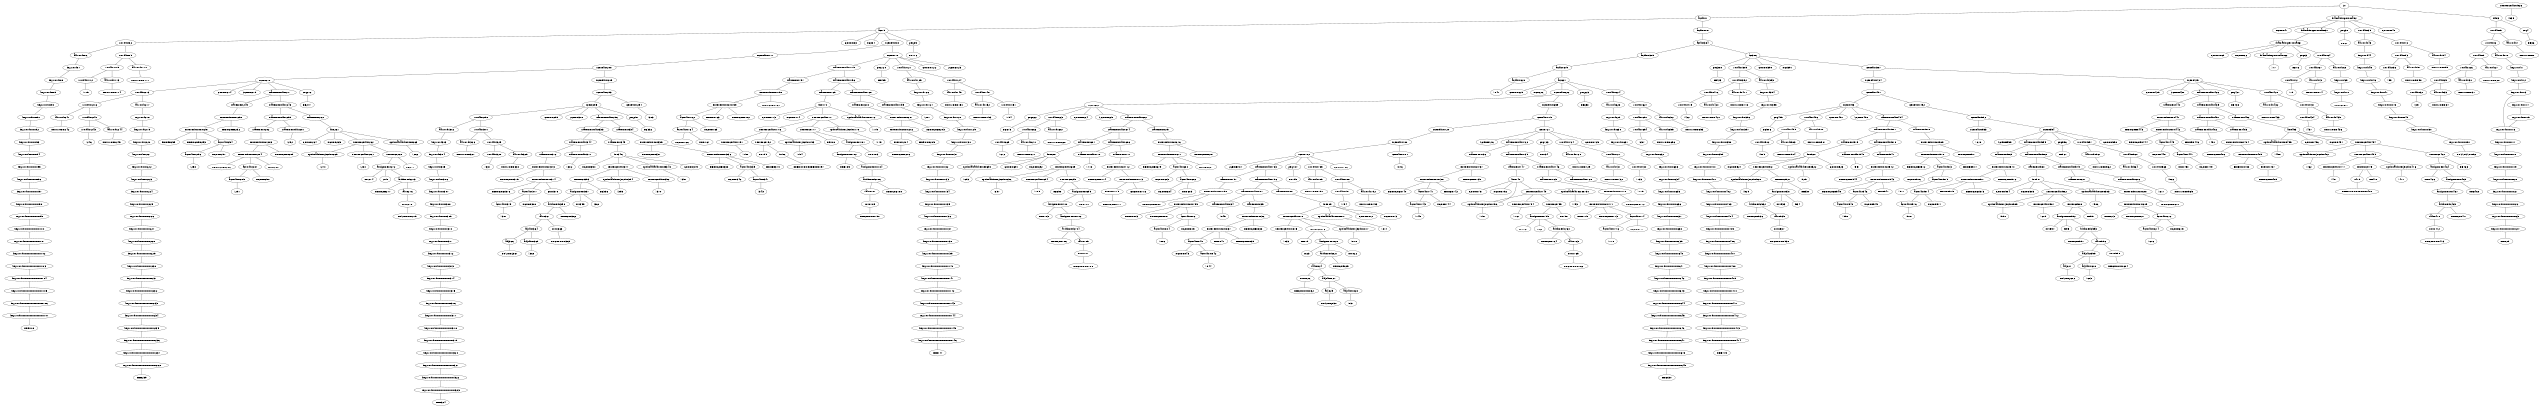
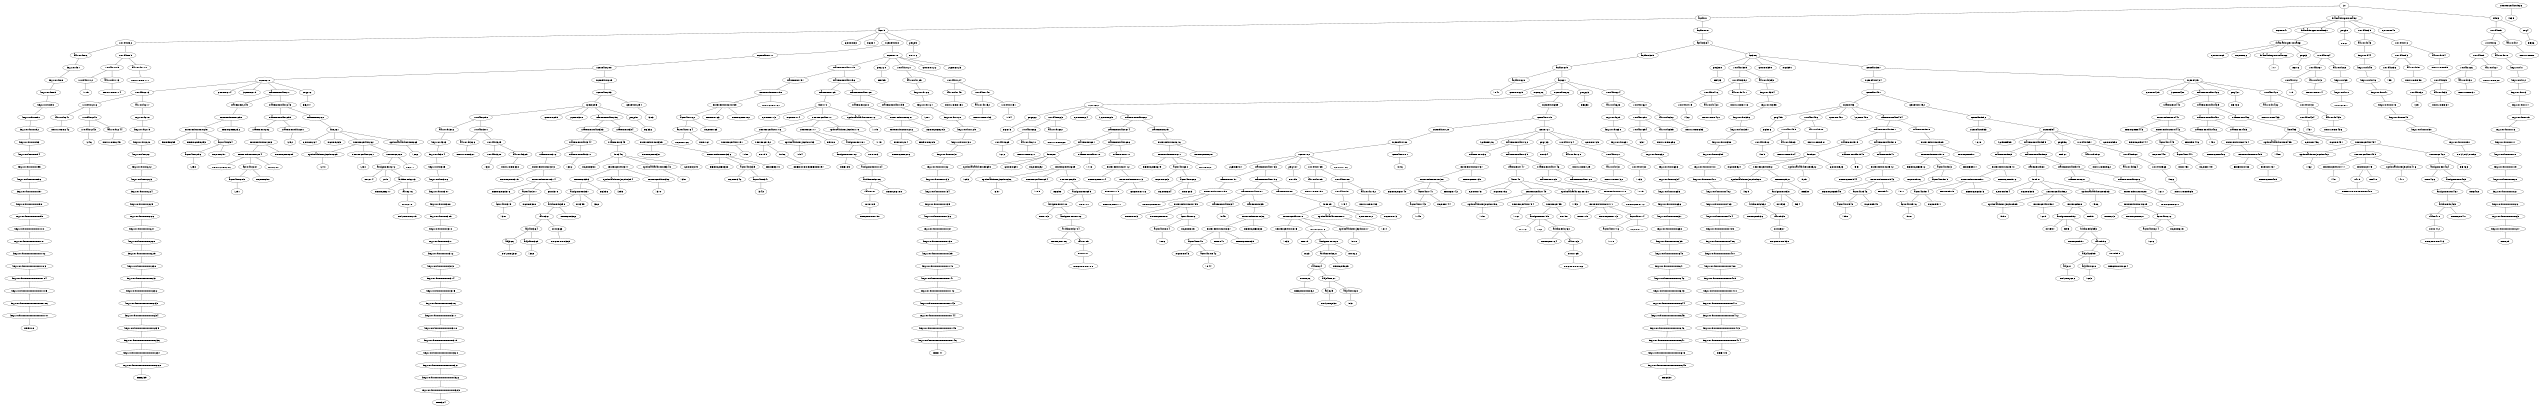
(2504, 109) -> (2520, 99)
(1512, 196) -> (1543, 185)
